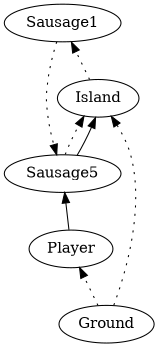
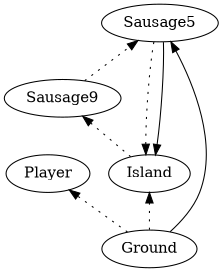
(63, 23) -> (63, 98)
(67, 216) -> (206, 144)
